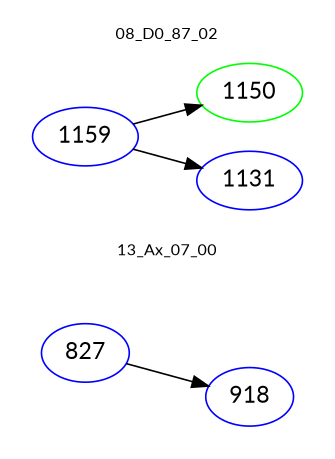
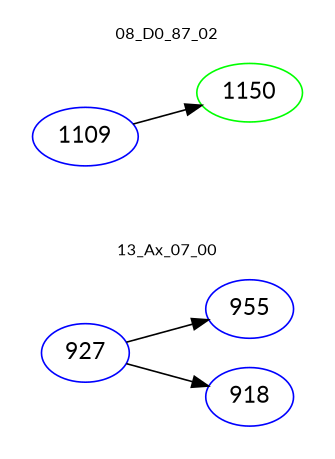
(85, 137) -> (85, 137)
(250, 181) -> none
none -> (250, 309)
(85, 353) -> (85, 353)
